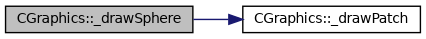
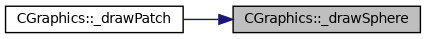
(211, 19) -> (201, 19)
